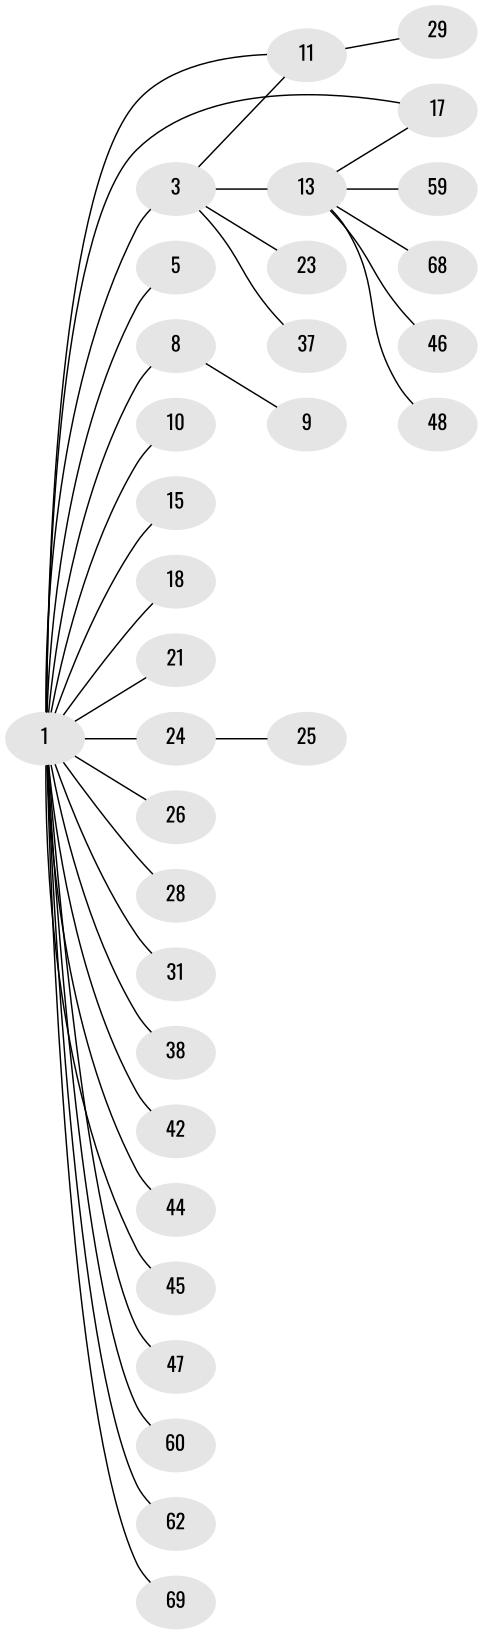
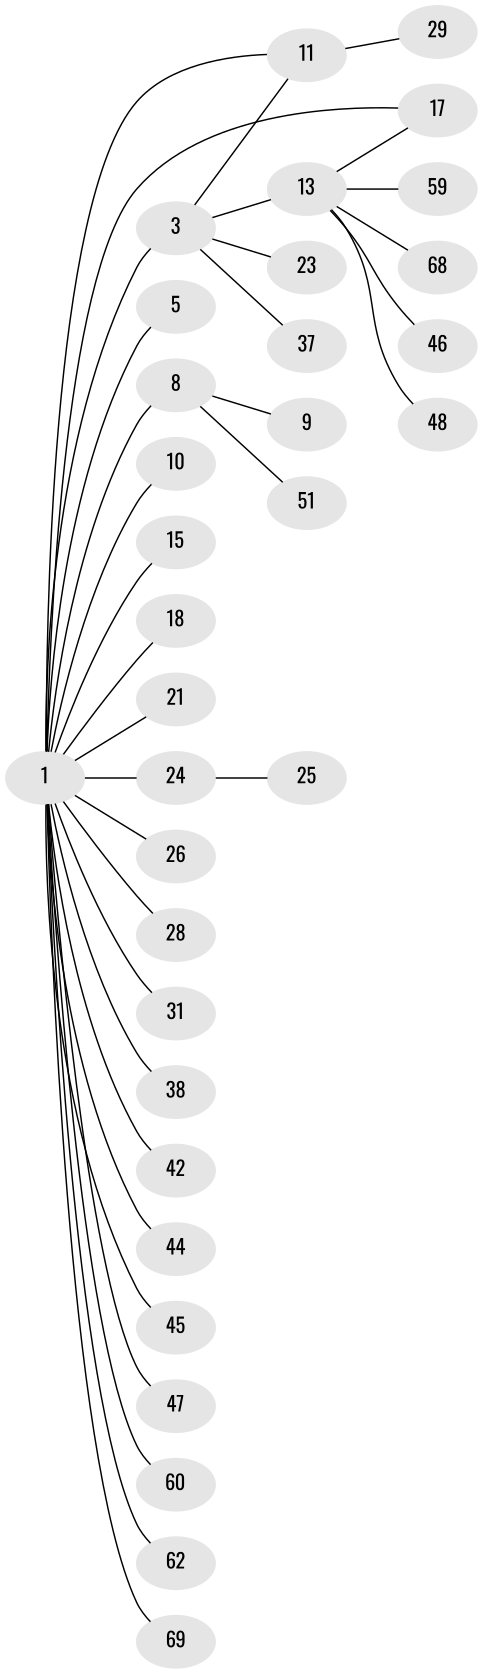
none -> (307, 503)
